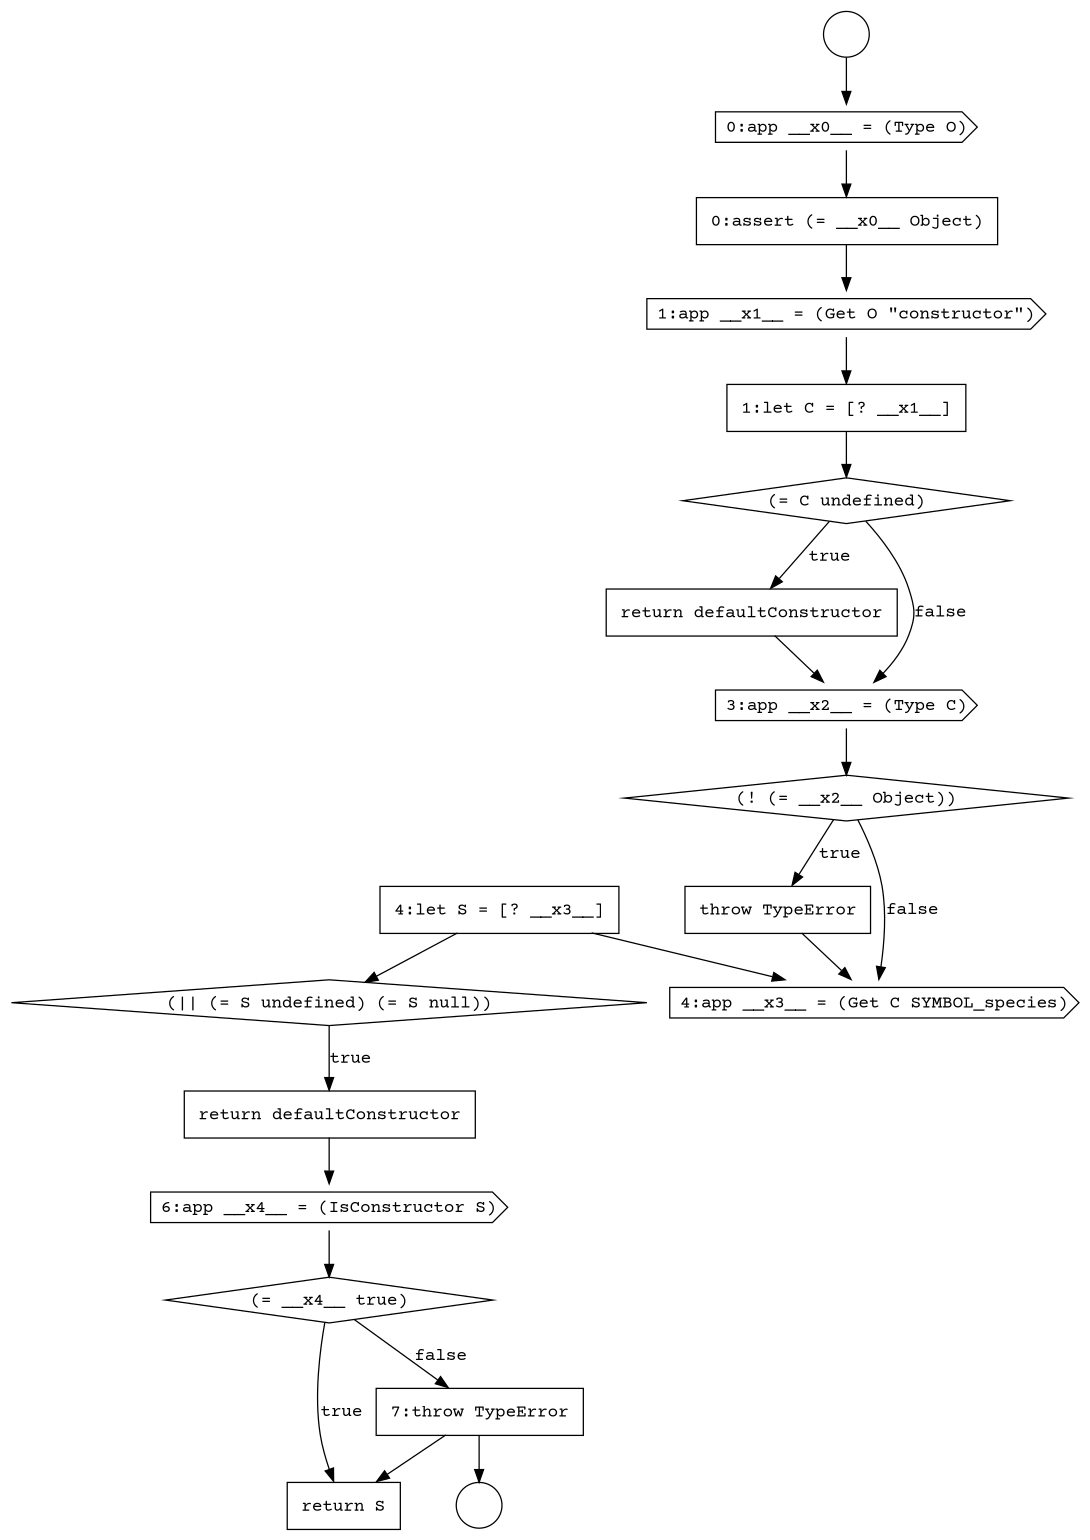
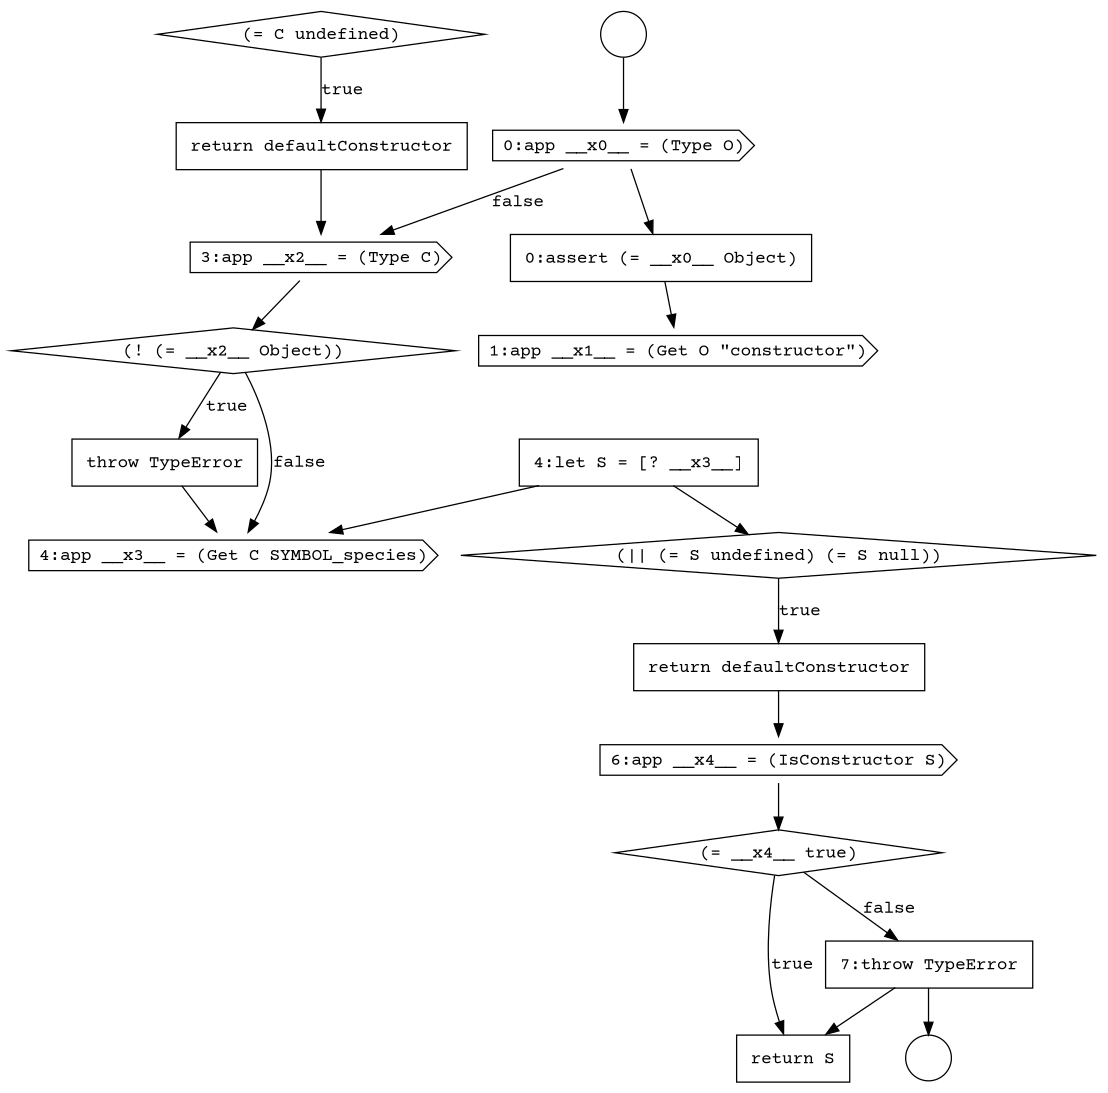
(846, 407) -> none
(911, 595) -> (478, 199)
